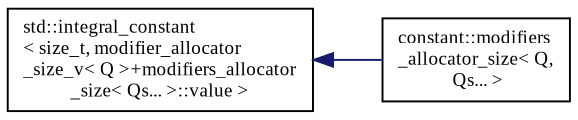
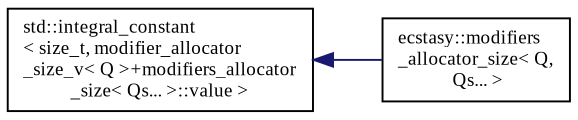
(476, 60) -> (476, 60)
